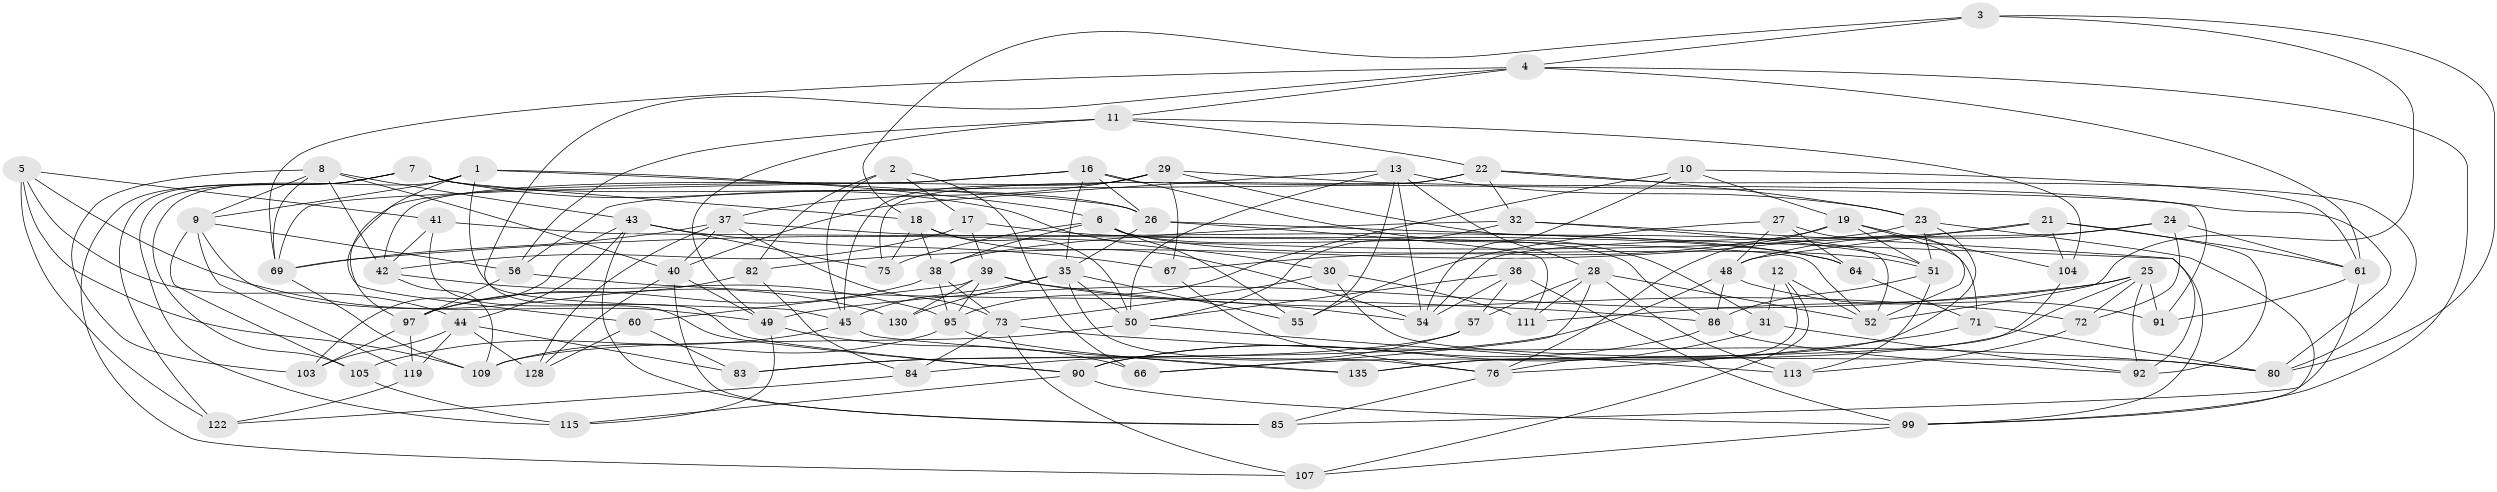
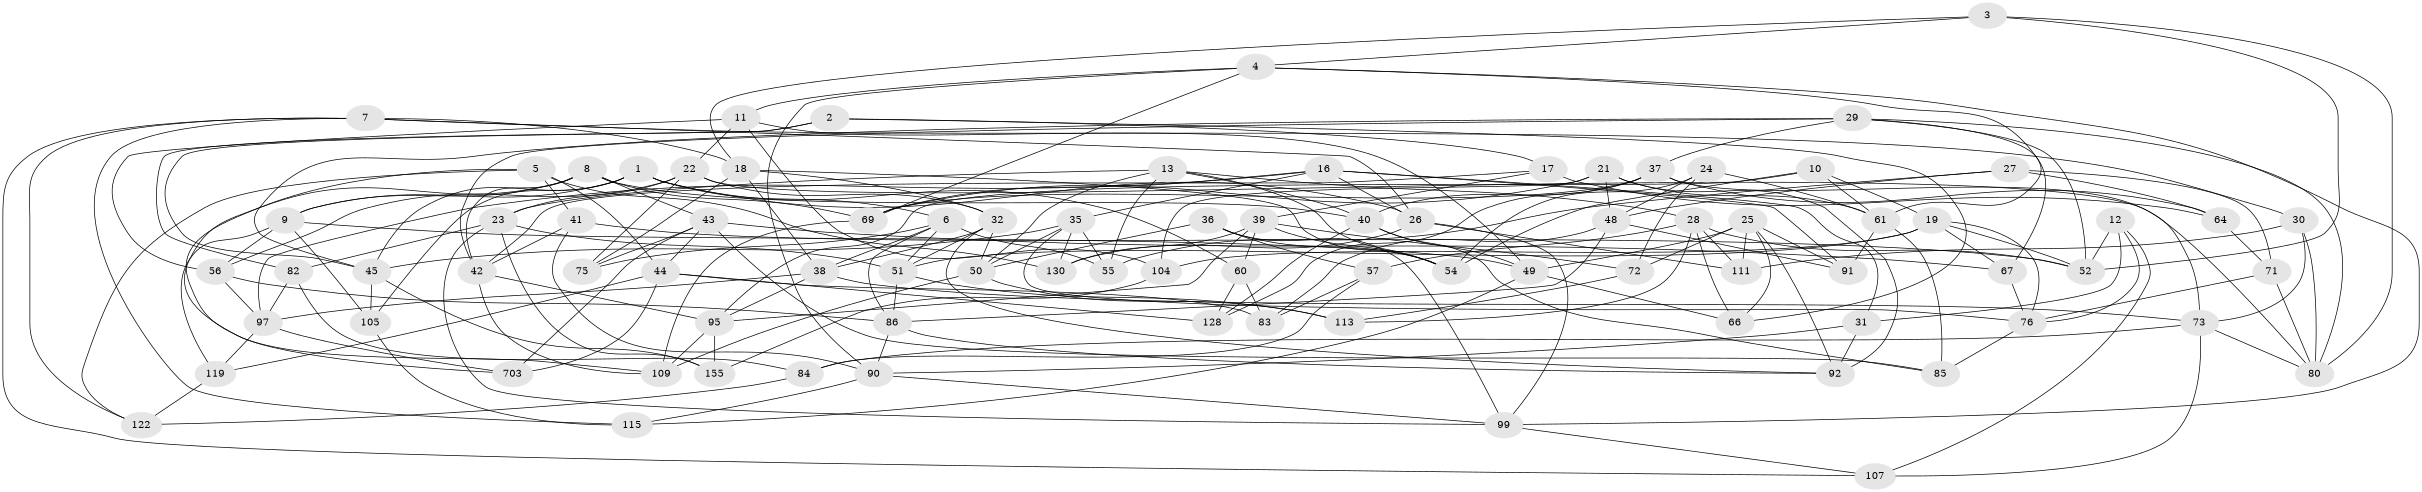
(1044, 241) -> (873, 185)
(1110, 245) -> (1236, 247)
(306, 374) -> (513, 374)
(1358, 374) -> (715, 374)
